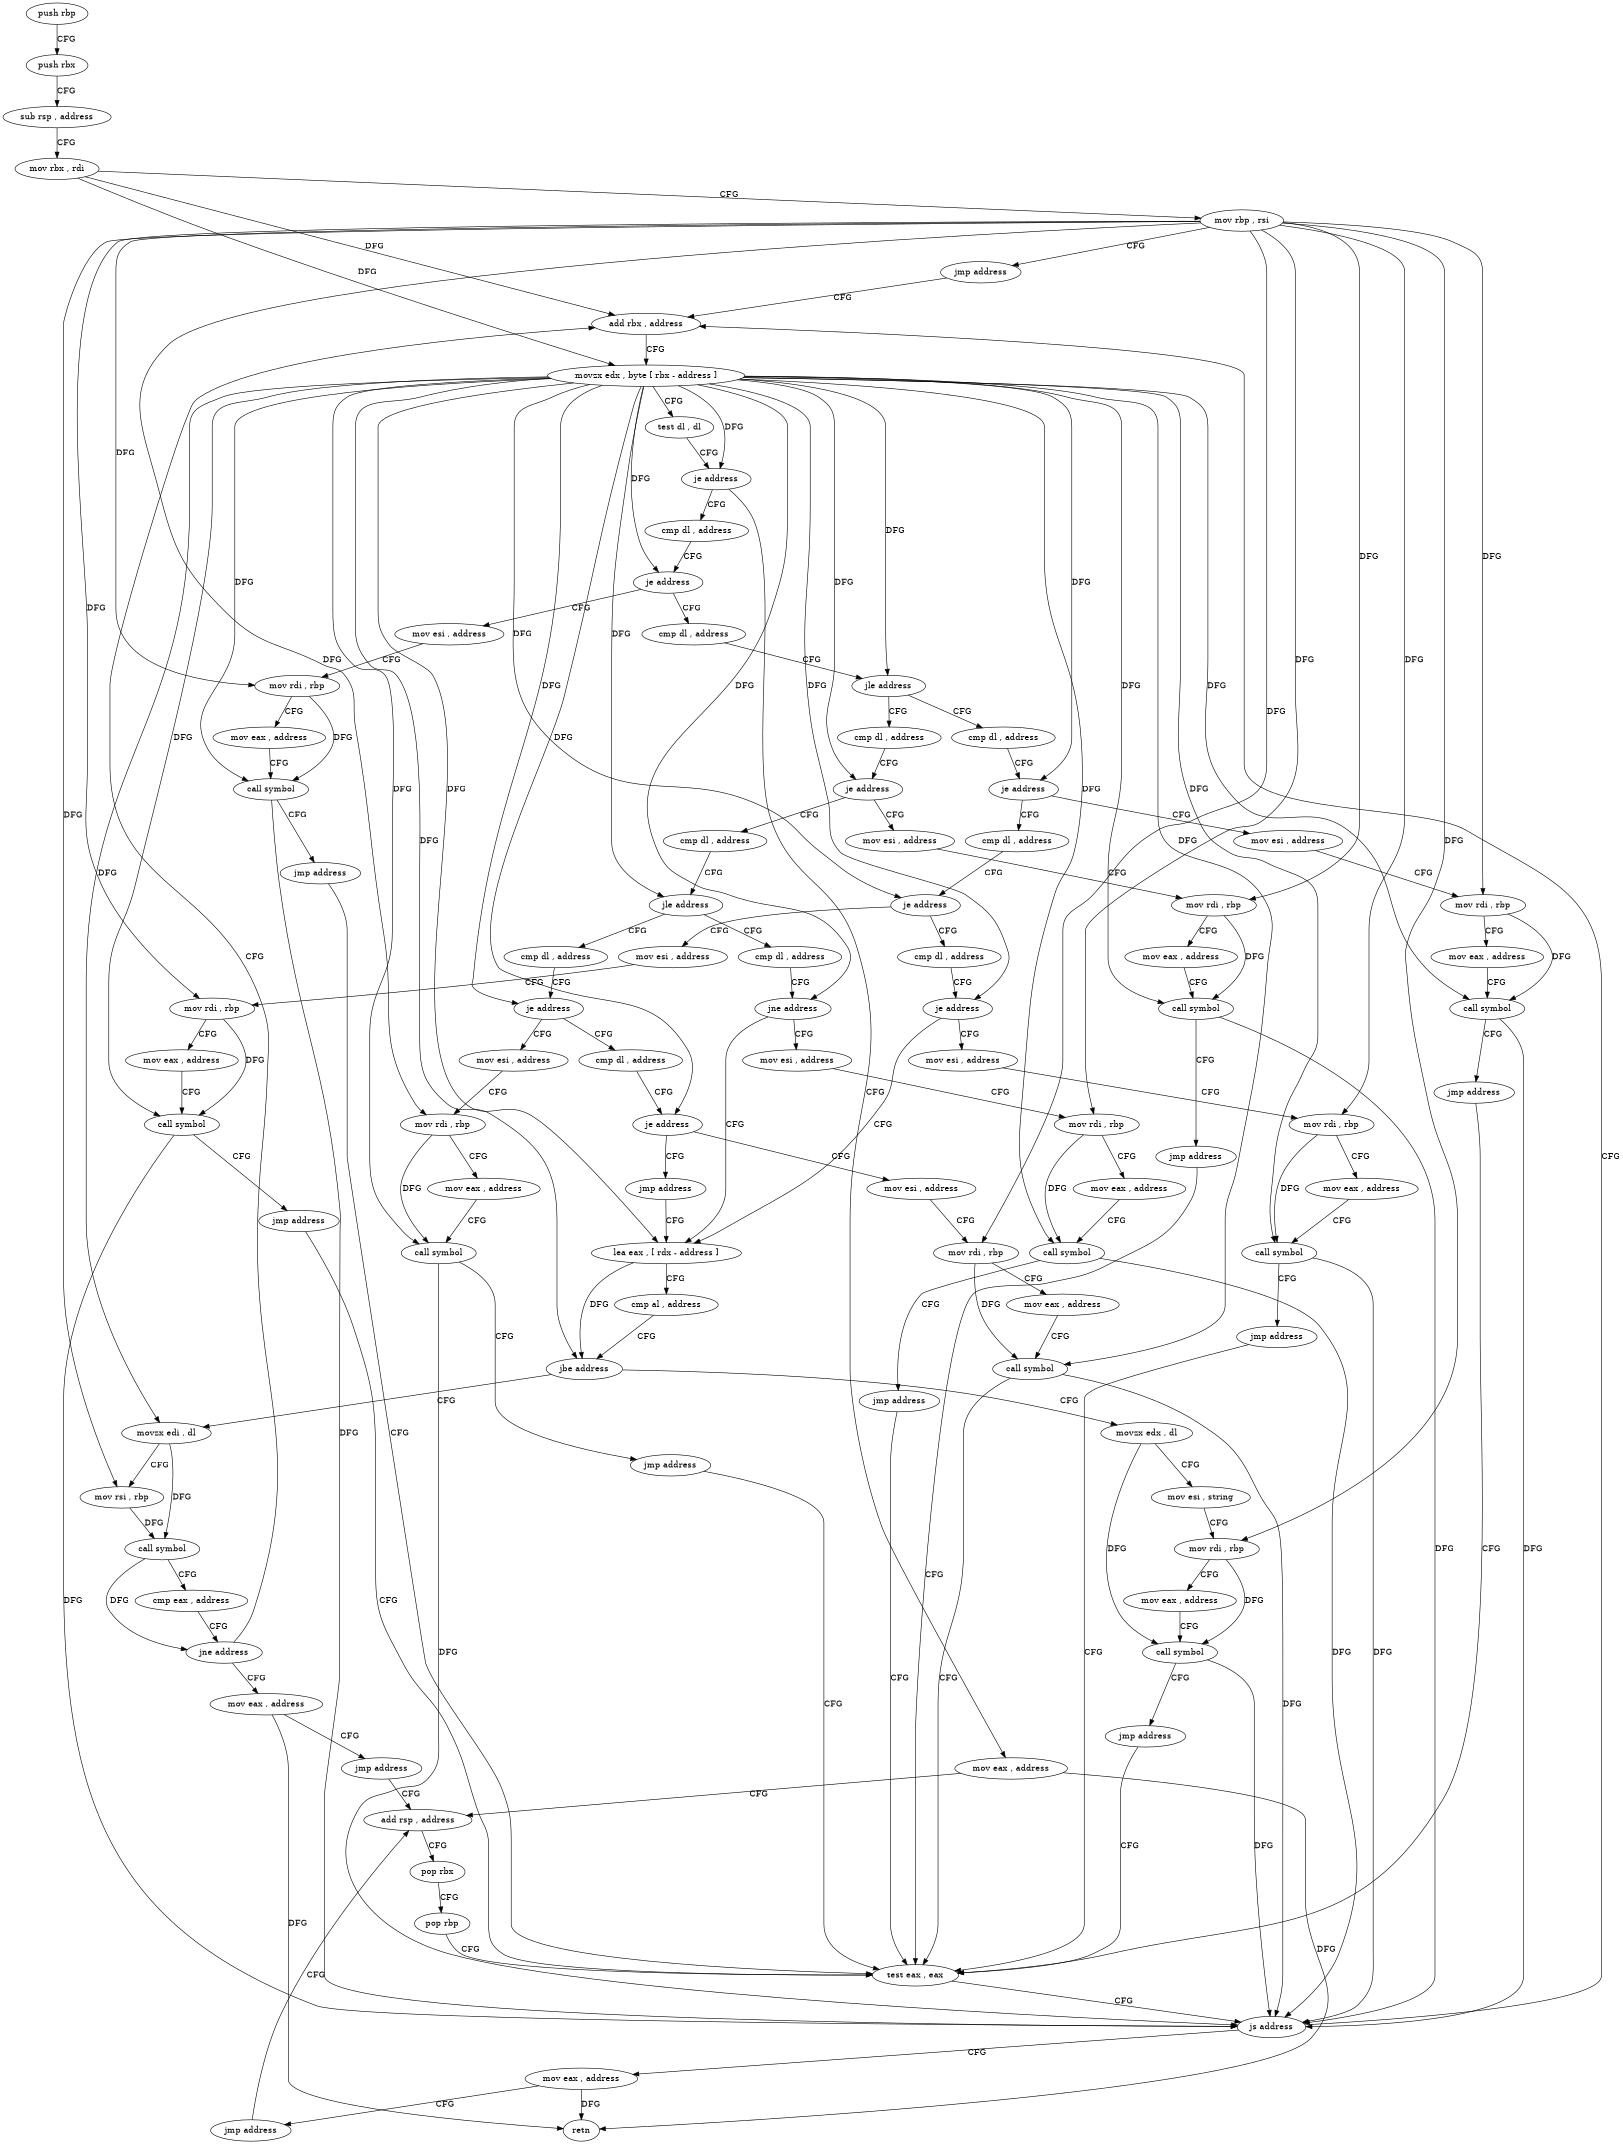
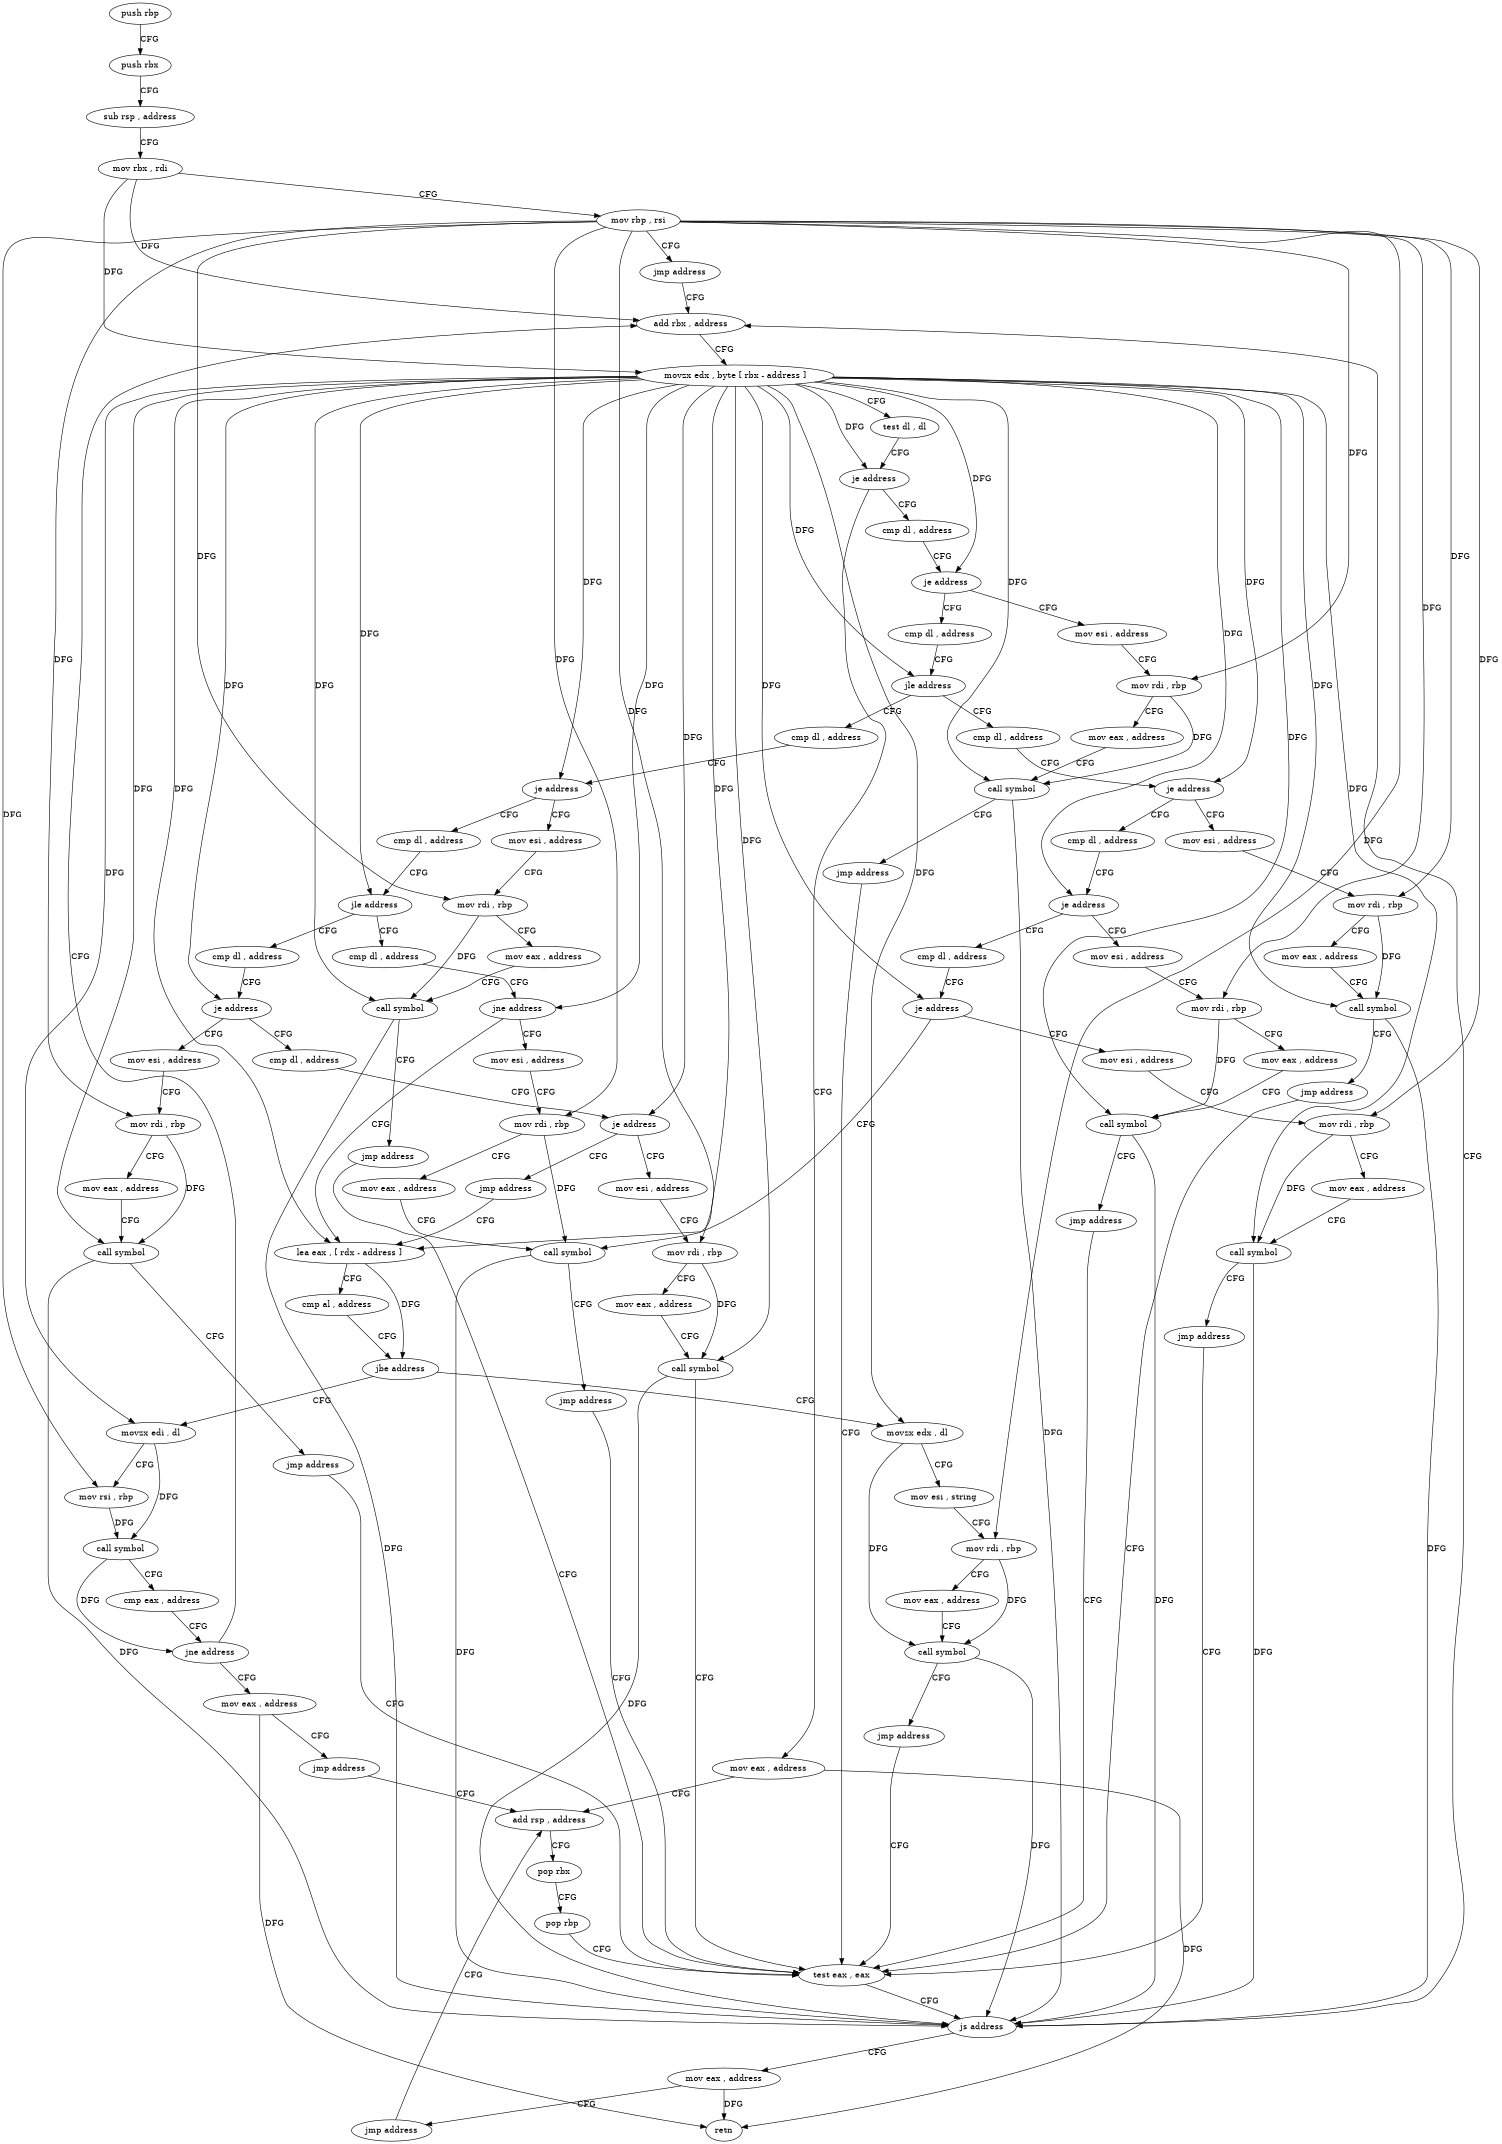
(420, 809) -> (909, 892)
